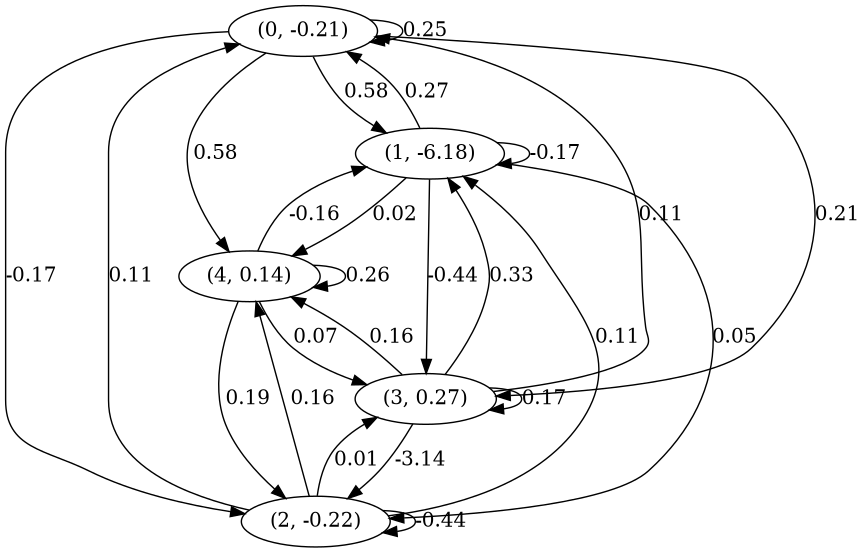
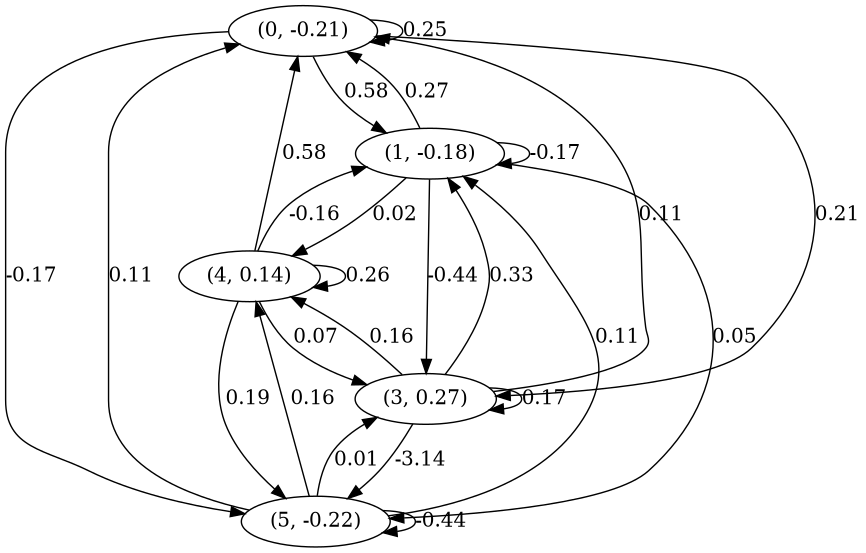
(191, 135) -> (275, 161)
(430, 154) -> (430, 154)
(316, 522) -> (316, 522)
